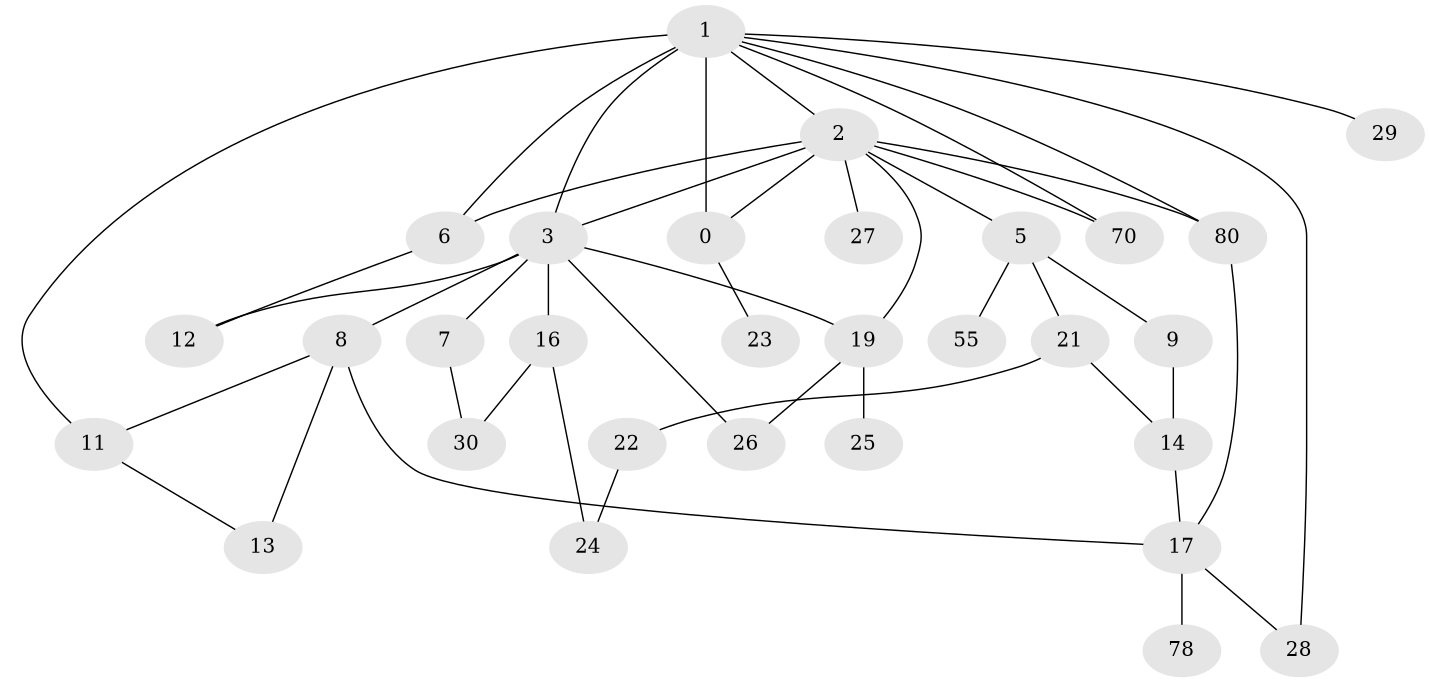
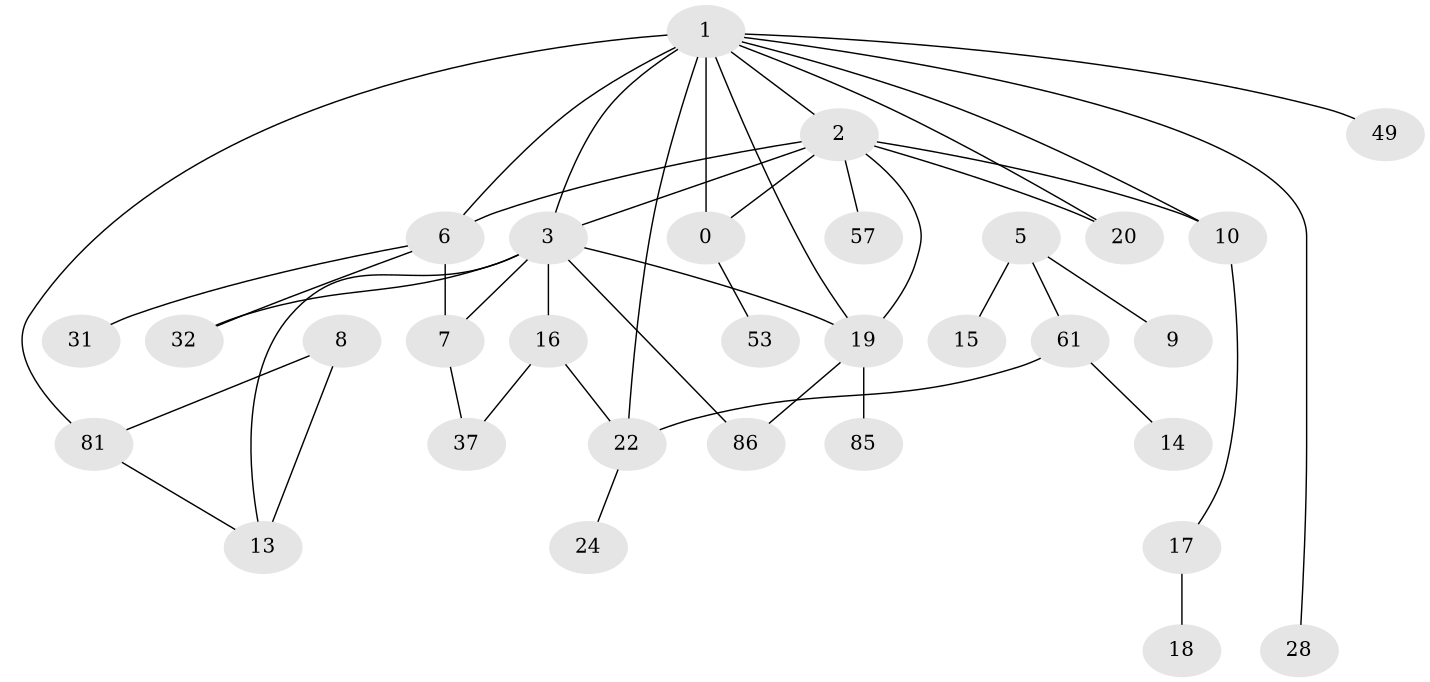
(1385, 135) -> (1385, 135)
(930, 186) -> none
none -> (778, 198)
none -> (650, 235)
(864, 238) -> (864, 238)
(1125, 238) -> (1125, 238)
(1228, 238) -> (1228, 238)
(445, 290) -> (292, 314)
none -> (445, 290)
none -> (81, 341)
(184, 341) -> (184, 341)
(761, 341) -> (761, 341)
(967, 341) -> (967, 341)
(1070, 341) -> (1070, 341)
(1173, 393) -> none
(94, 444) -> (94, 444)
(467, 444) -> (467, 444)
(568, 444) -> (588, 393)
(746, 444) -> (746, 444)
(864, 444) -> (864, 444)
(1178, 496) -> none
(715, 517) -> none
(1241, 599) -> none
(1182, 651) -> (1182, 651)
